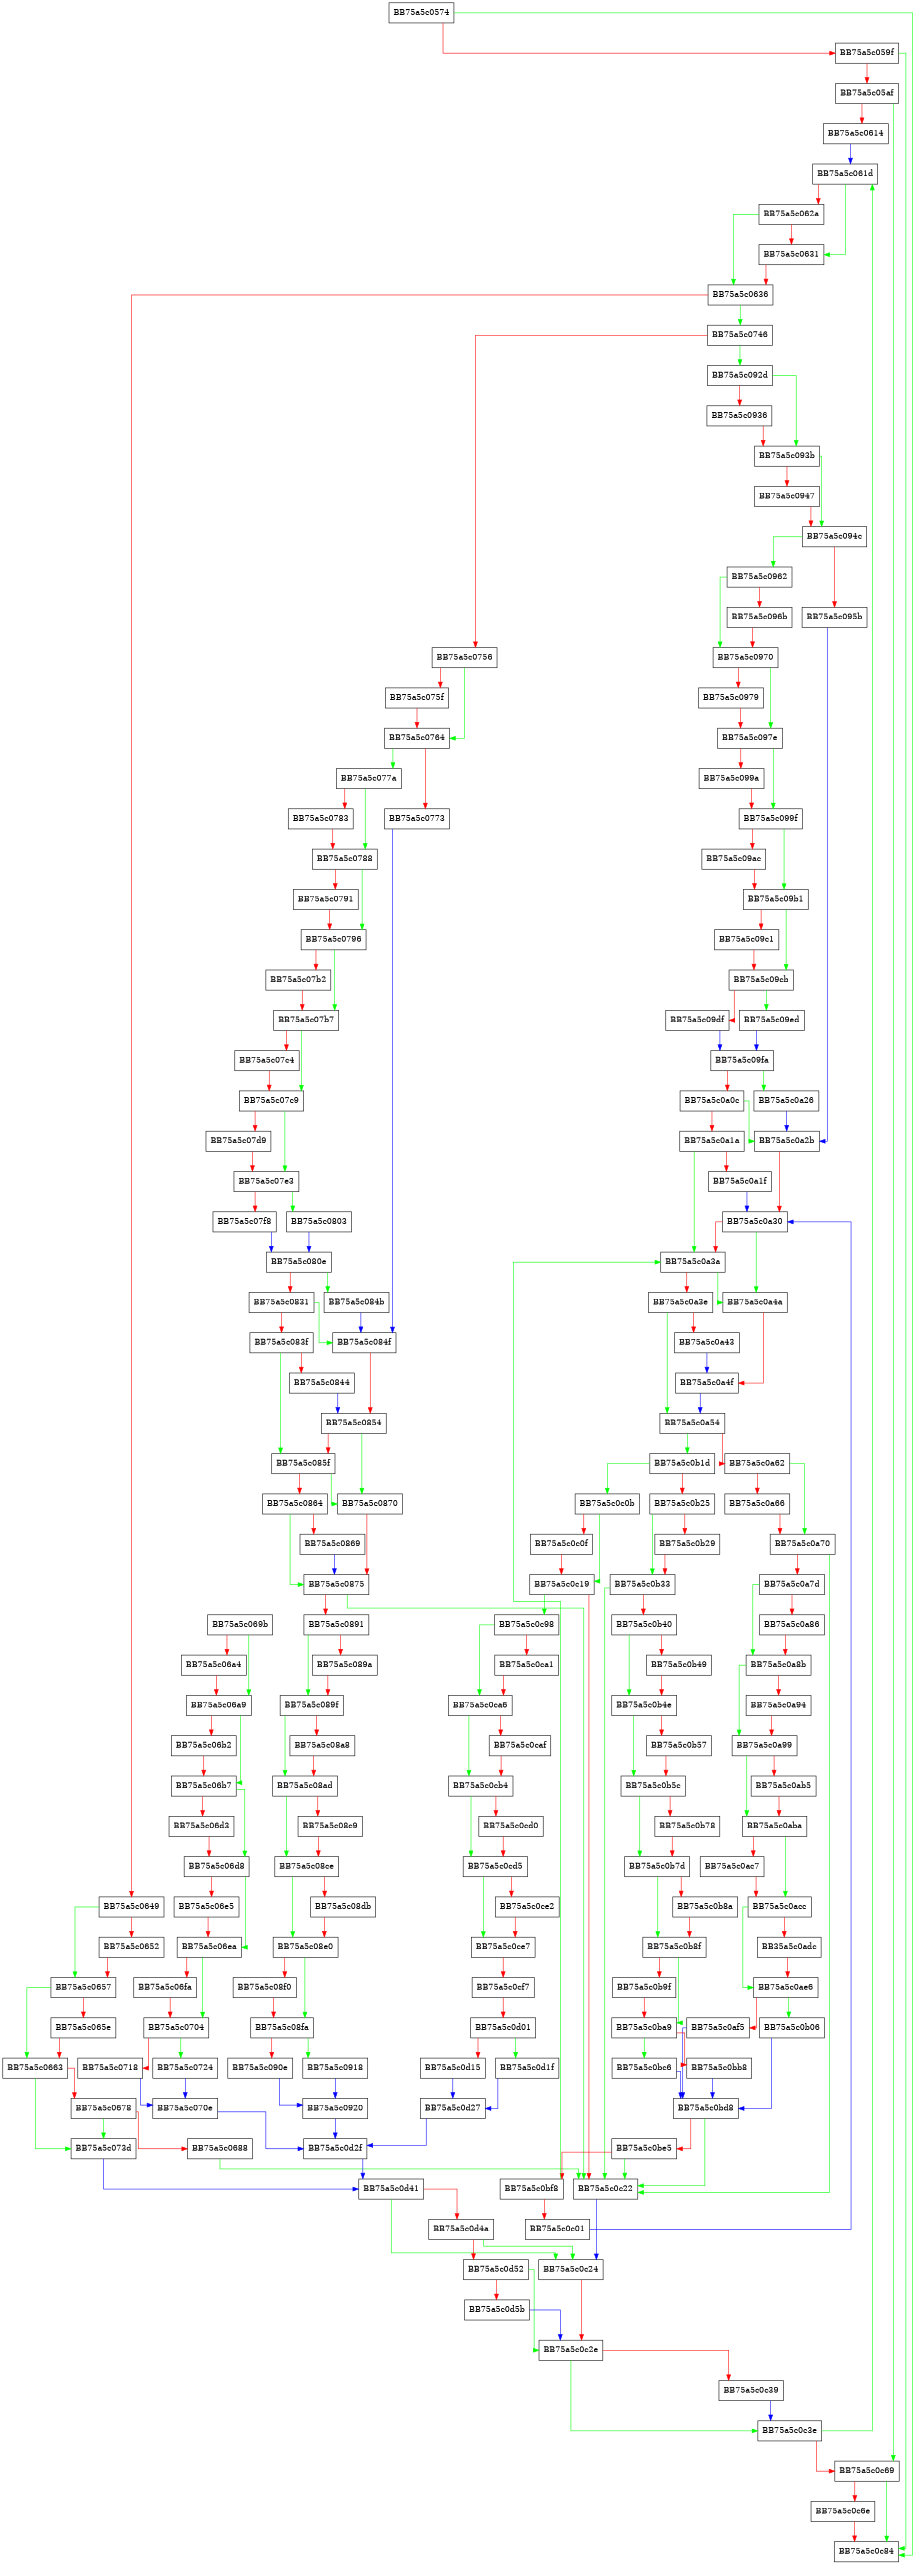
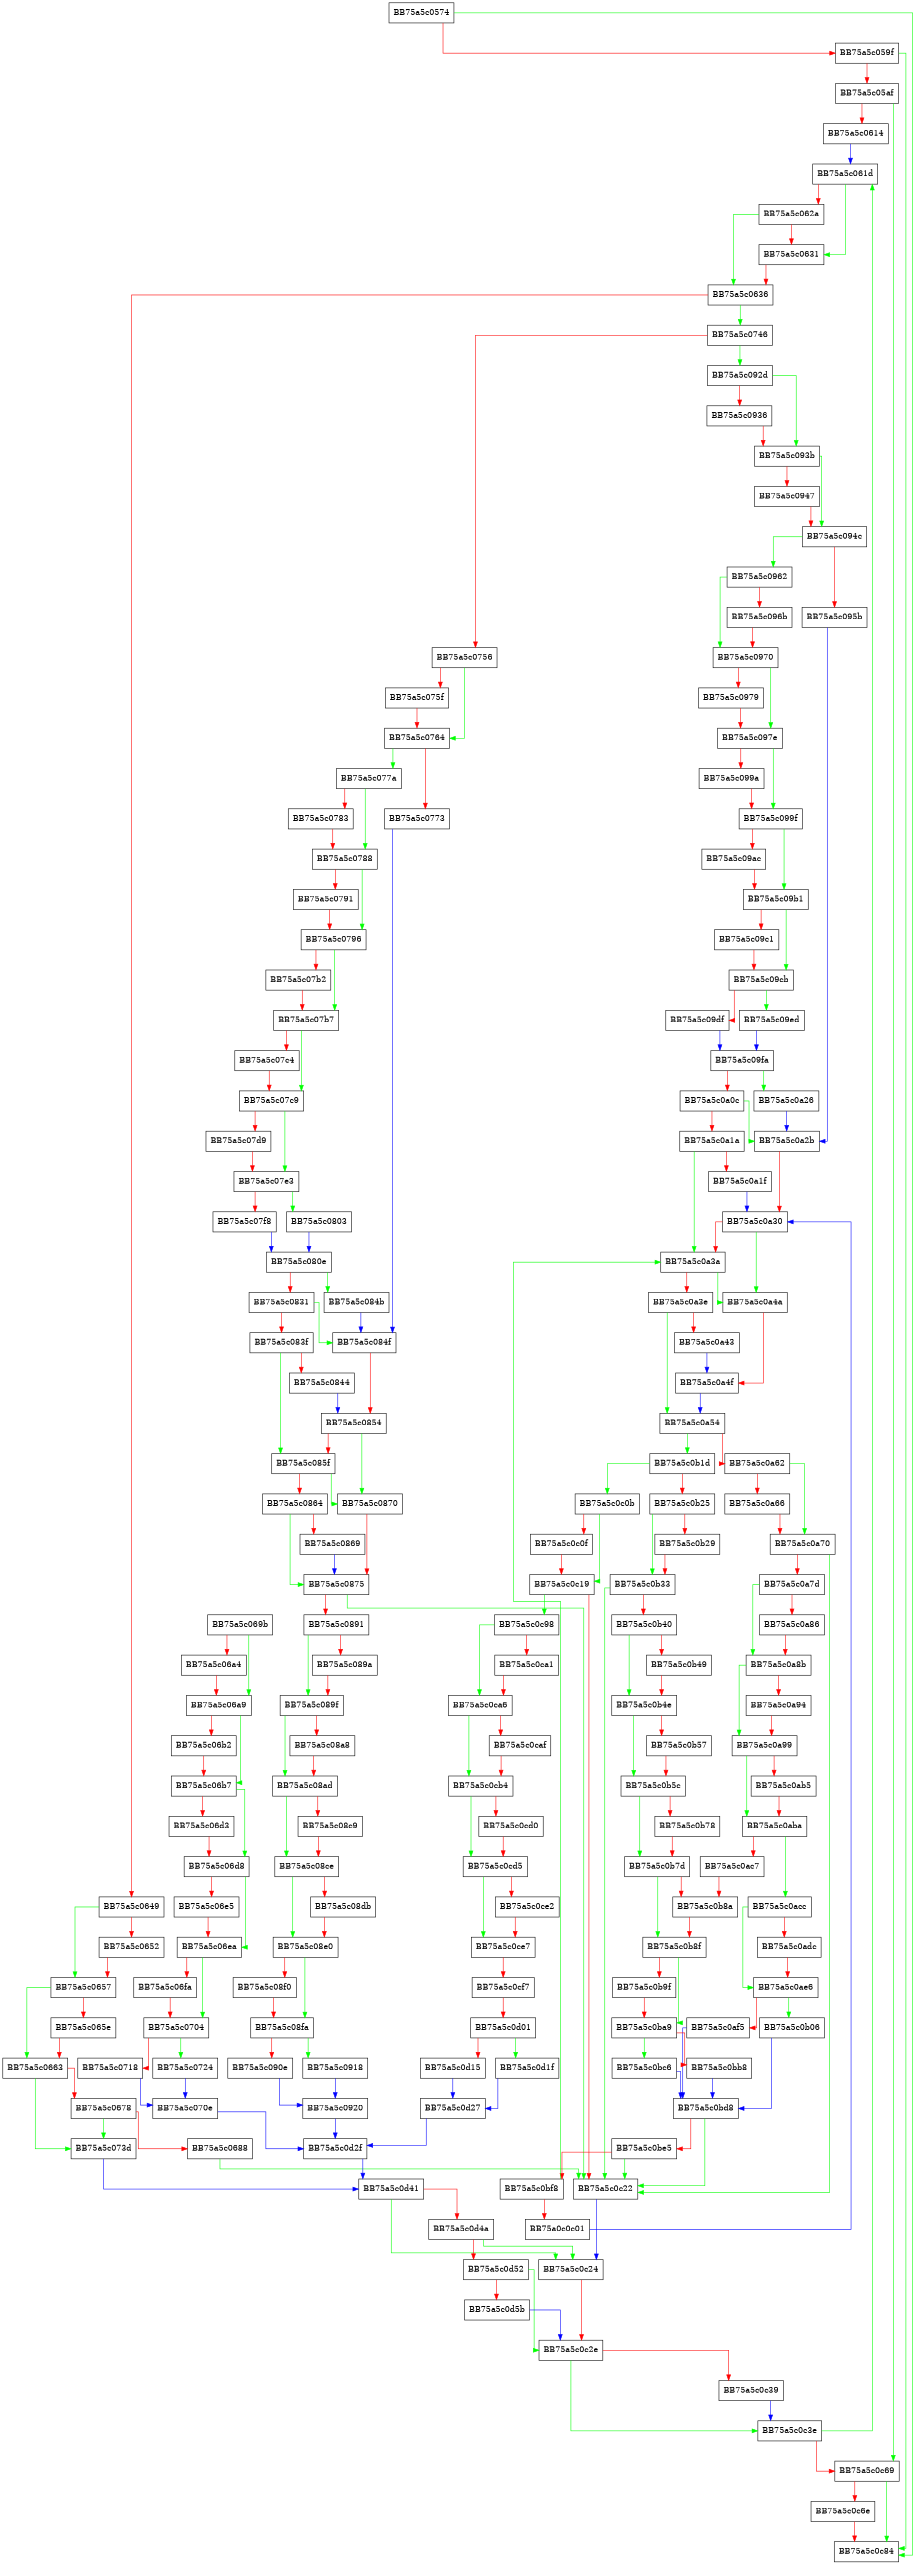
(756, 1884) -> (719, 1884)
(789, 1947) -> (789, 1947)
(557, 2229) -> (557, 2229)
